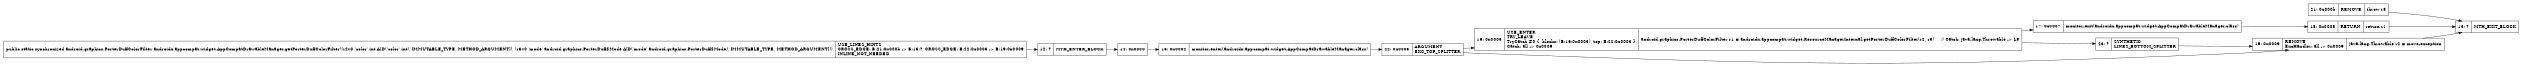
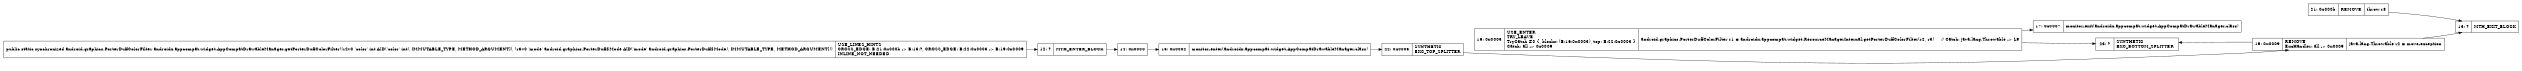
(2348, 27) -> none
(2145, 46) -> (2145, 46)
(2214, 46) -> (2217, 42)
(1429, 47) -> (1428, 47)
(1467, 48) -> none
